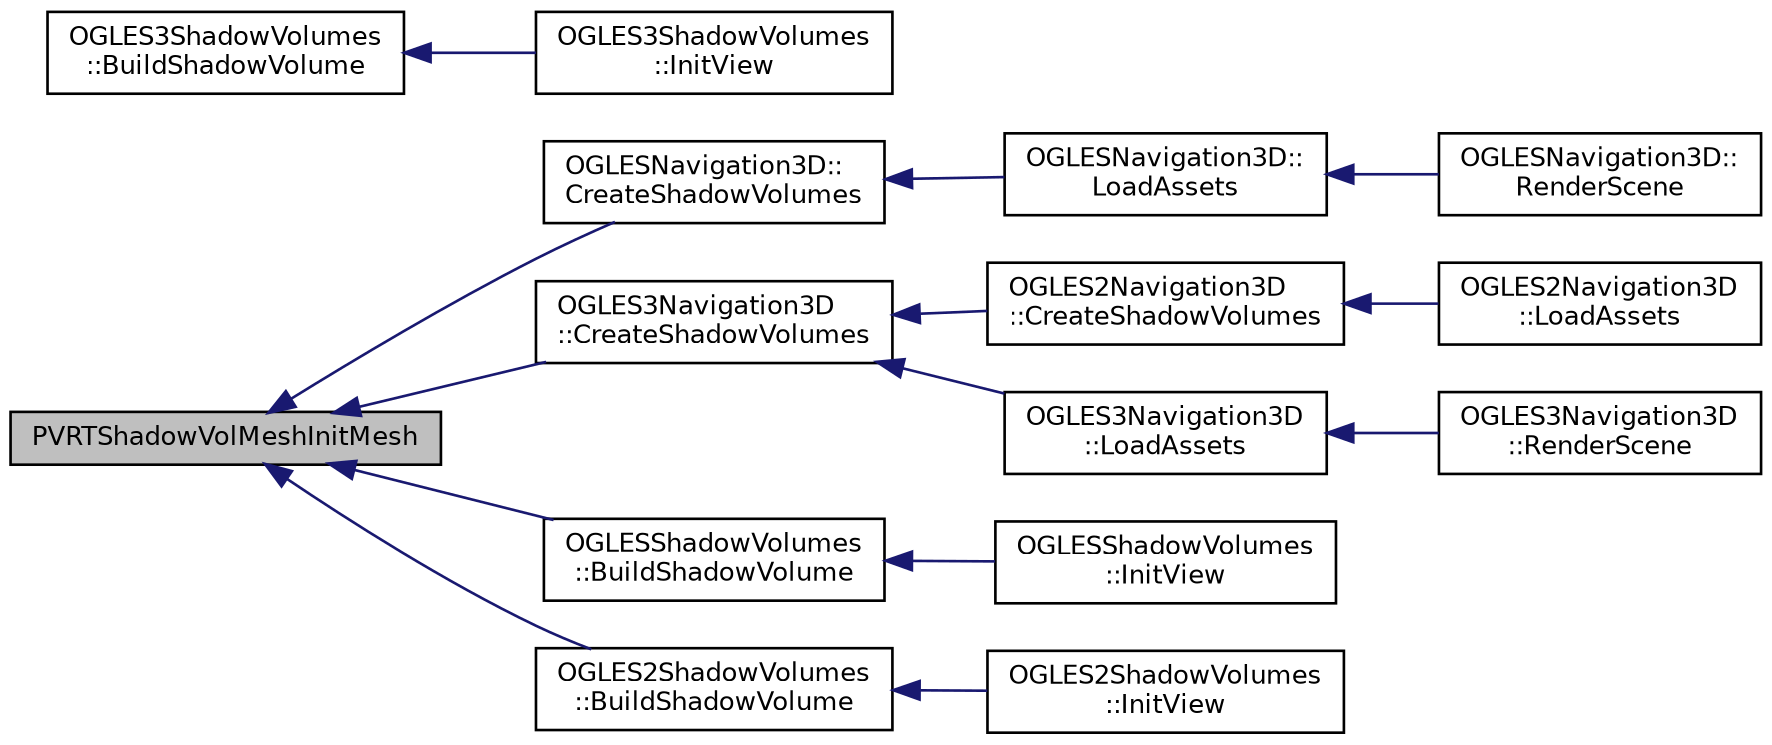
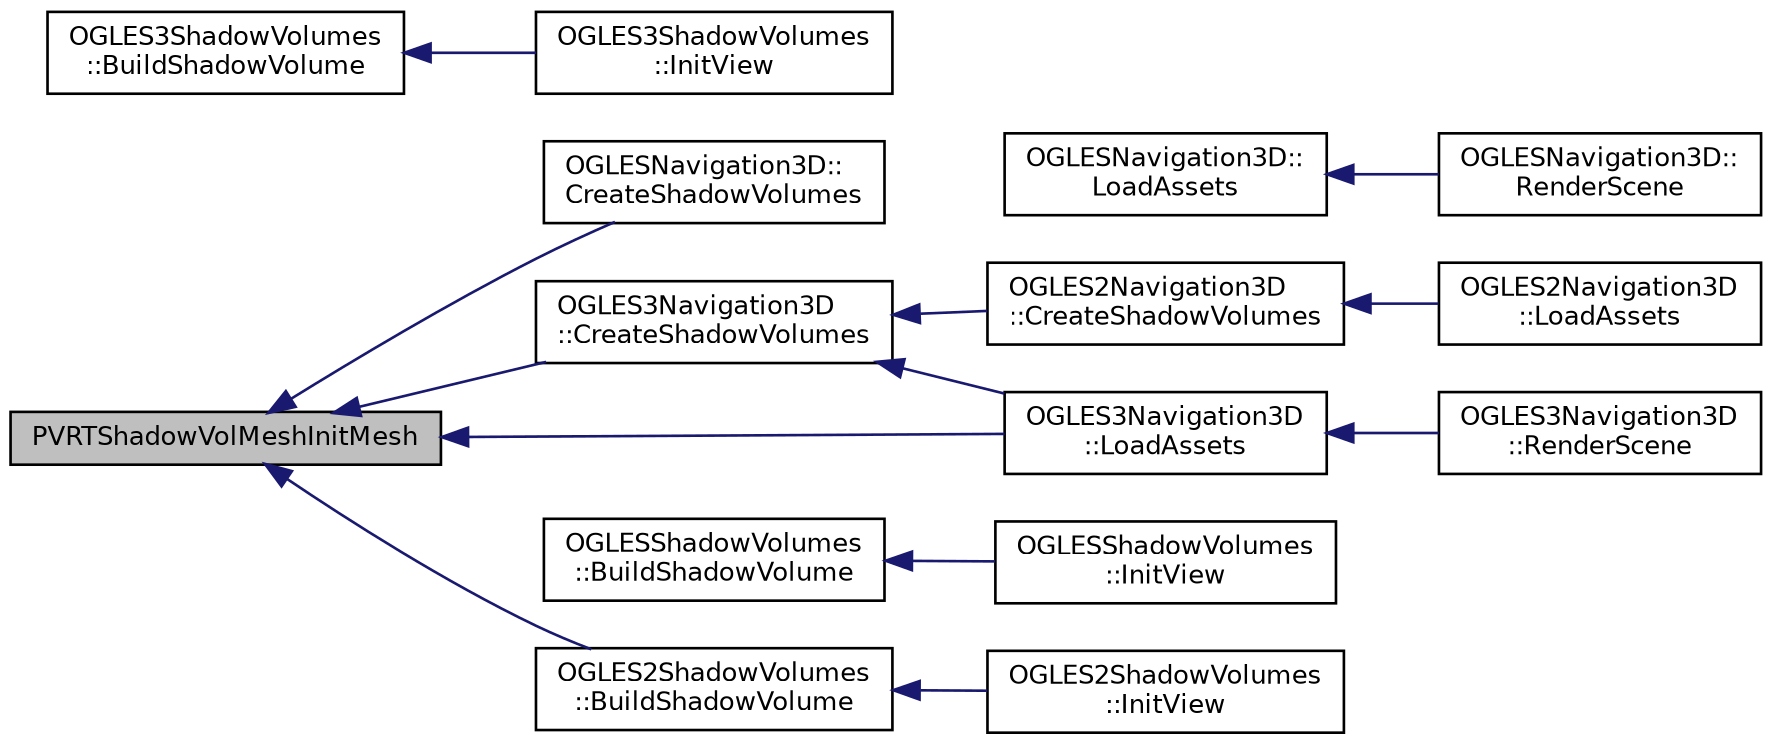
(958, 178) -> none
(454, 495) -> (736, 435)
